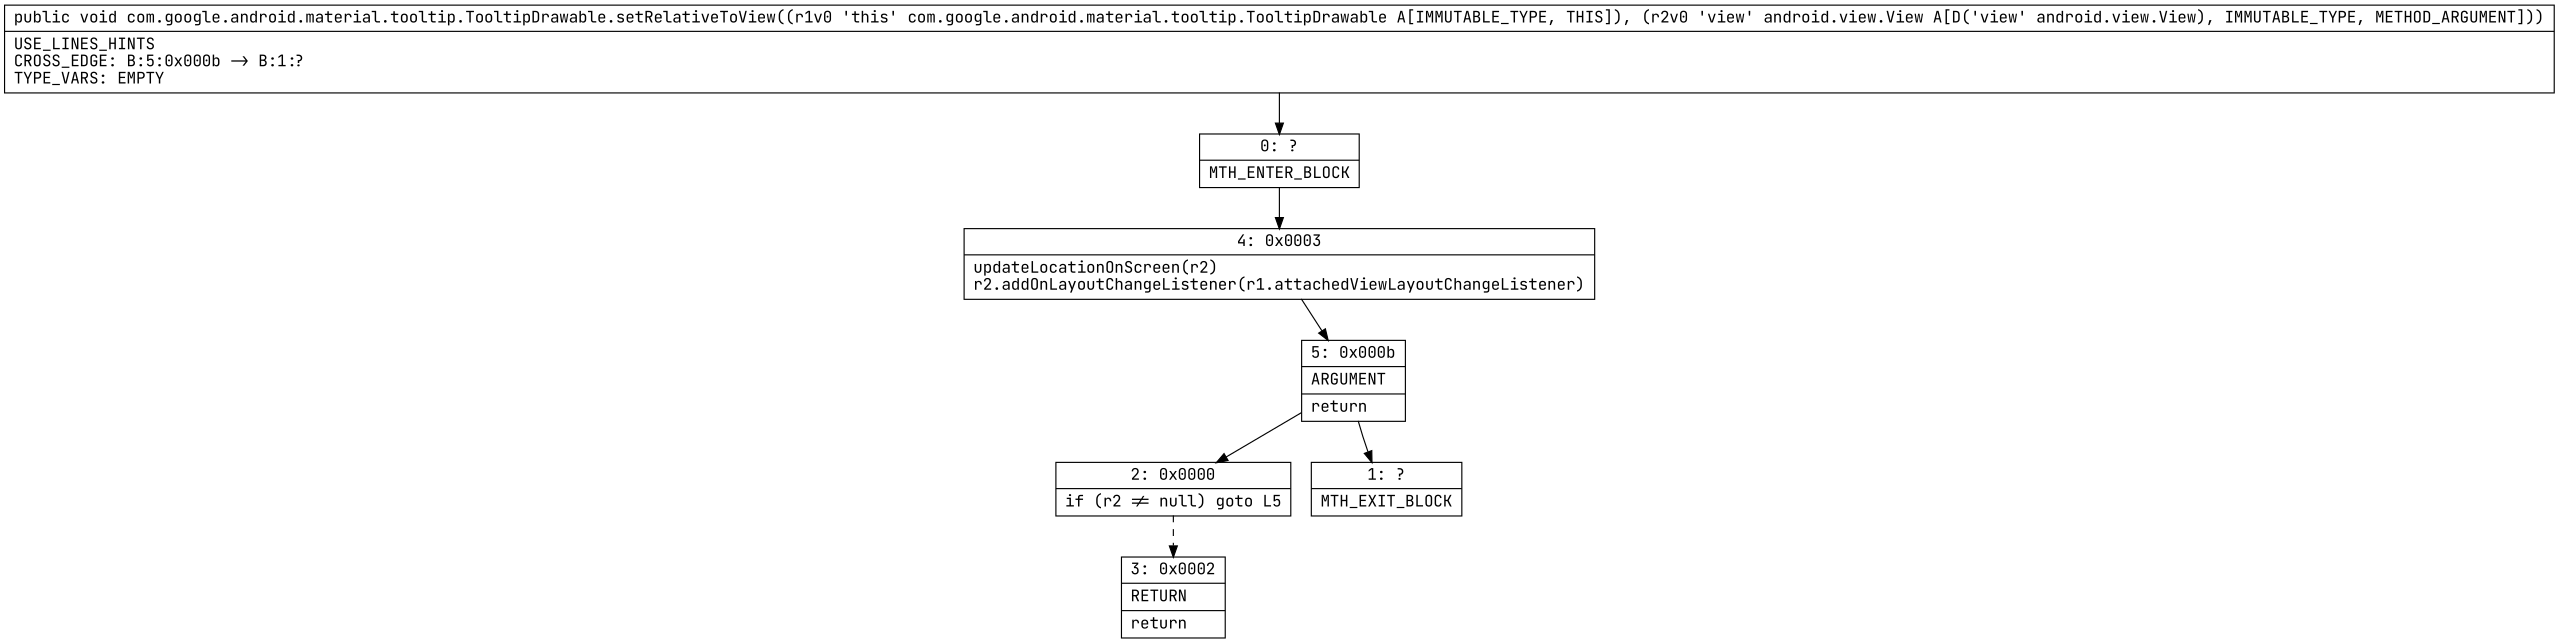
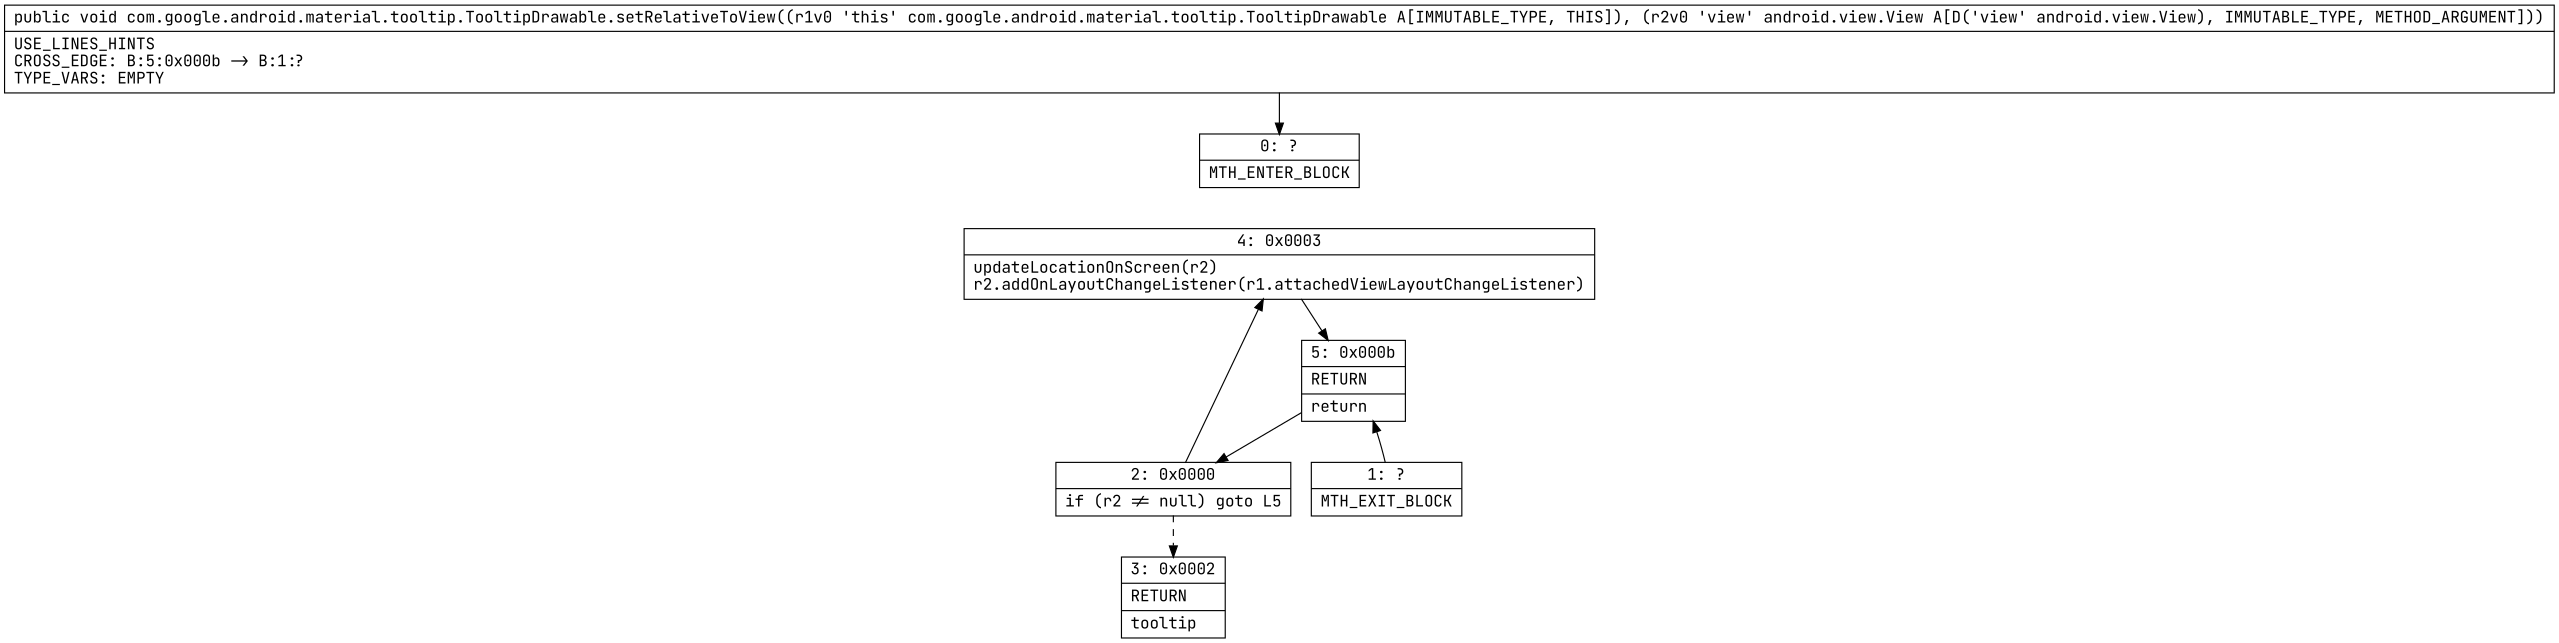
(1279, 202) -> (1222, 386)
(1349, 380) -> (1339, 380)
(1363, 436) -> (1381, 447)
(1159, 624) -> (1164, 624)
